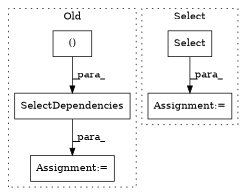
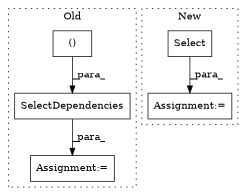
(190, 17) -> (190, 17)
